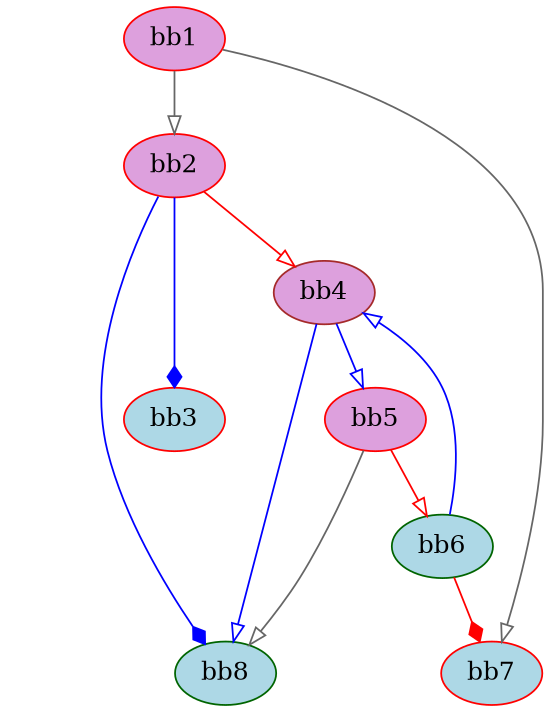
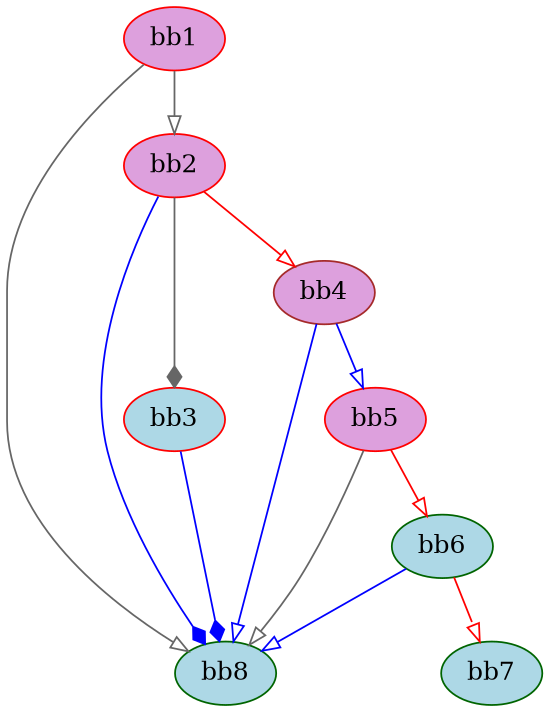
(535, 246) -> (7, 364)
(174, 282) -> (174, 282)
(449, 405) -> (342, 605)
none -> (198, 536)
(463, 600) -> (463, 600)
(492, 673) -> (492, 673)
